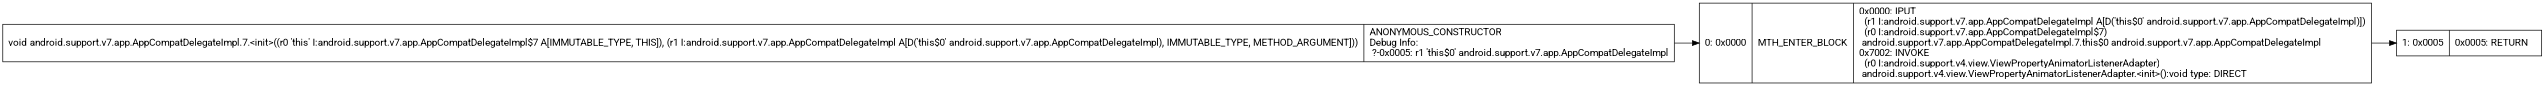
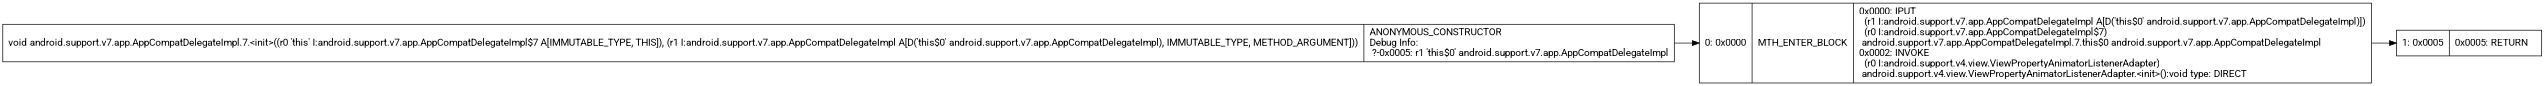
(1897, 53) -> (1897, 53)
